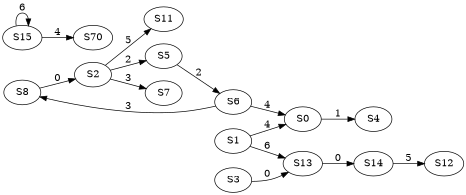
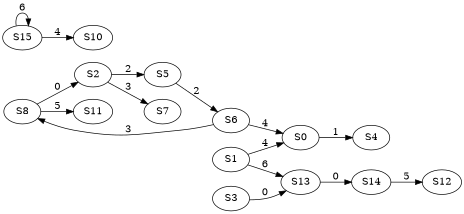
(93, 38) -> (93, 38)
(125, 49) -> (54, 112)
